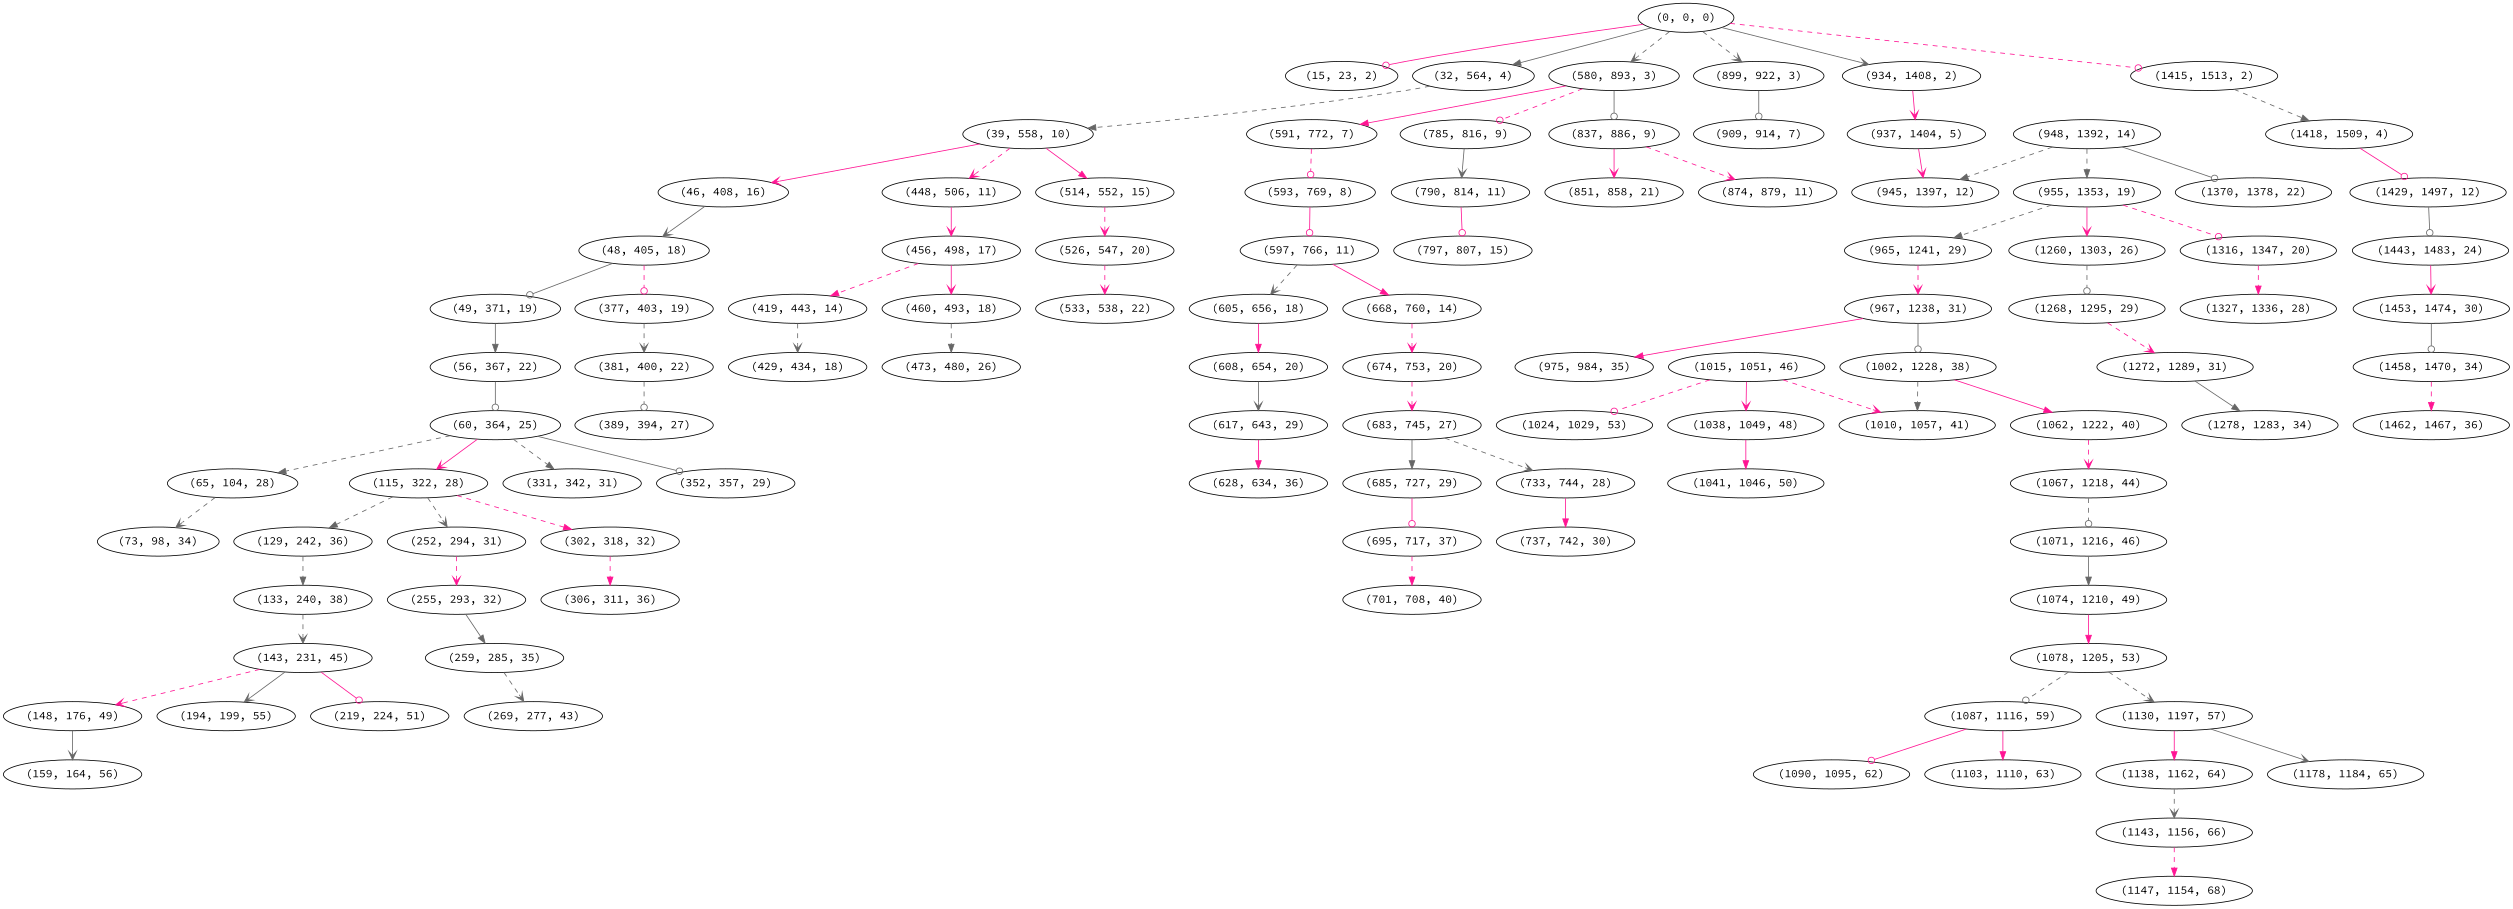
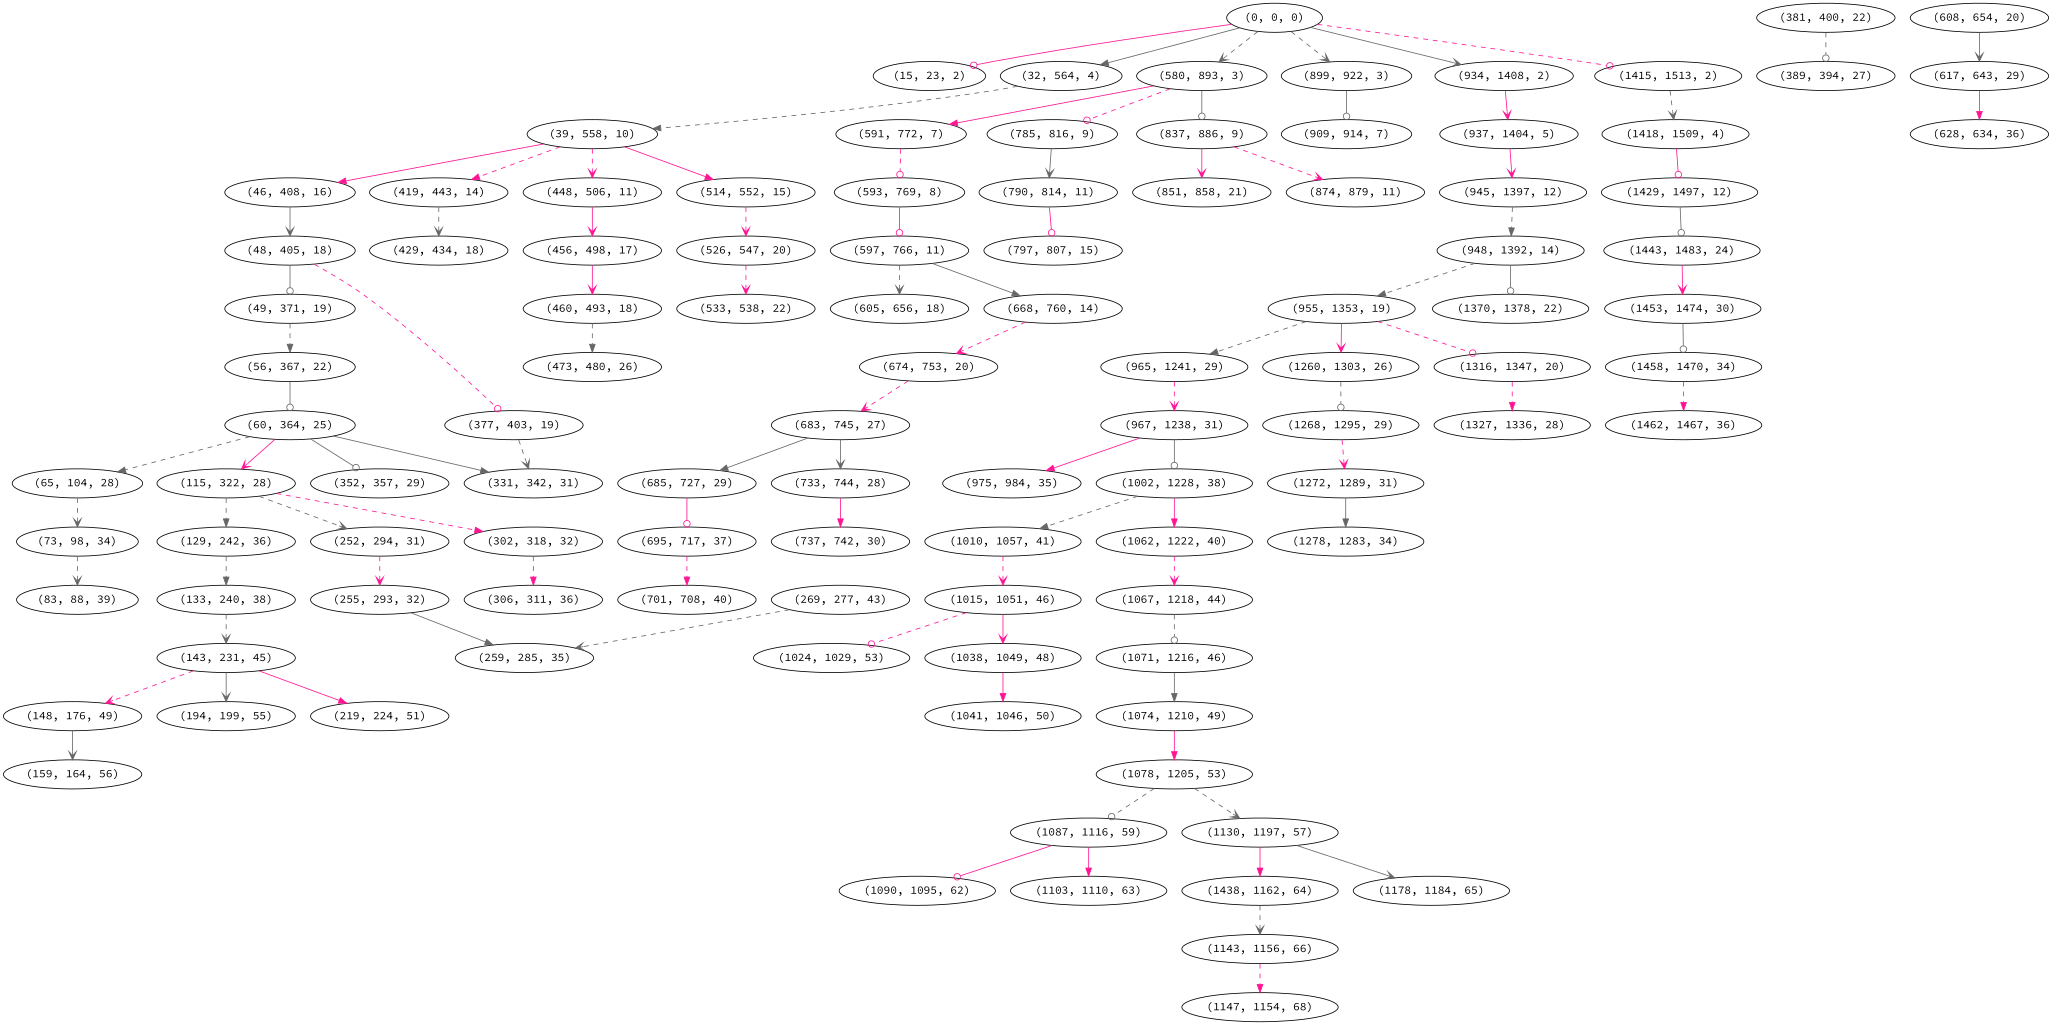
(2268, 104) -> (1671, 101)
(2010, 162) -> (1512, 218)
(880, 163) -> (445, 162)
(878, 278) -> (520, 162)
(1357, 278) -> (972, 278)
(495, 334) -> (290, 334)
(644, 334) -> (522, 450)
(1258, 334) -> none
(1828, 395) -> (1003, 567)
(531, 452) -> (407, 453)
(1485, 453) -> (841, 450)
none -> (77, 600)
(512, 684) -> (687, 628)
(339, 685) -> (299, 686)
(2174, 774) -> (1260, 891)
